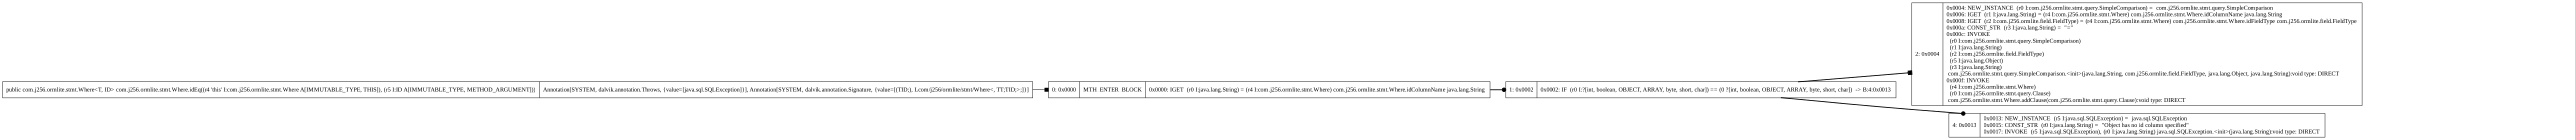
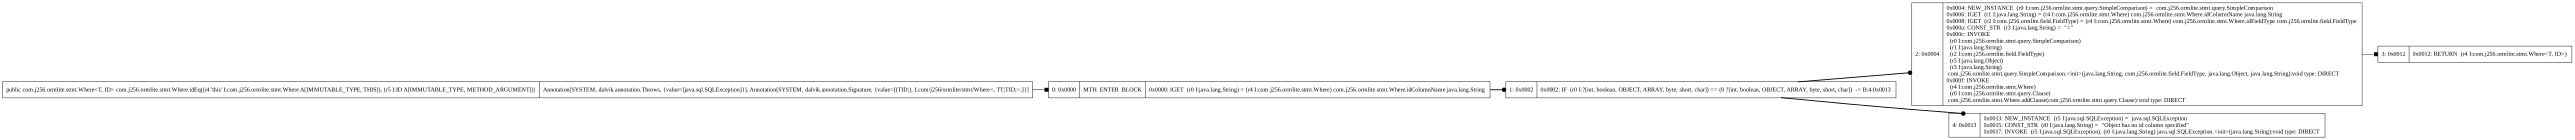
none -> (2475, 54)
(1853, 77) -> (1853, 77)
